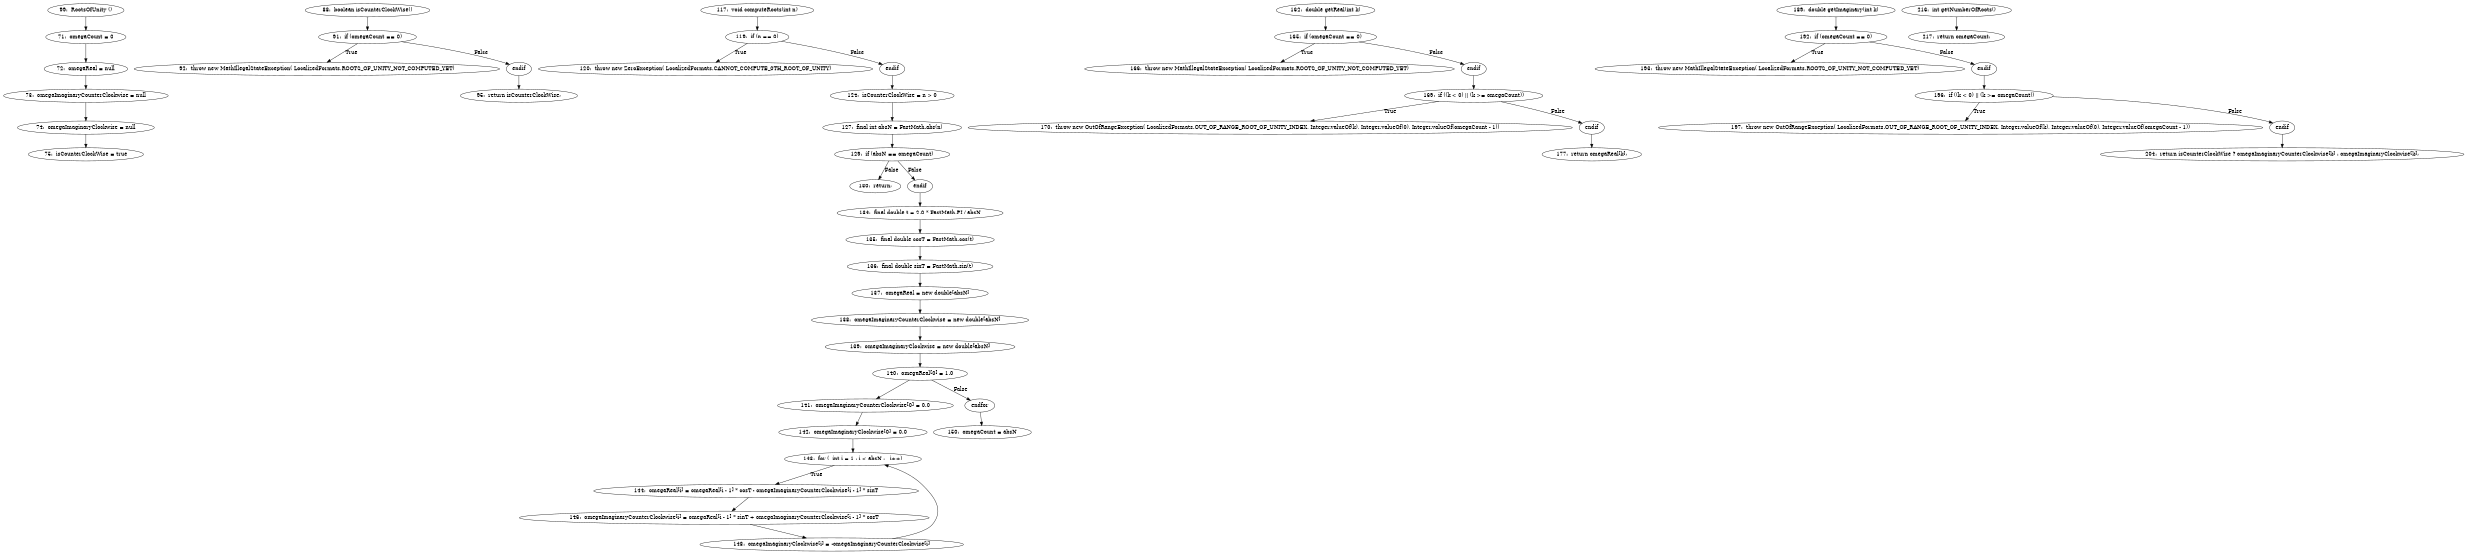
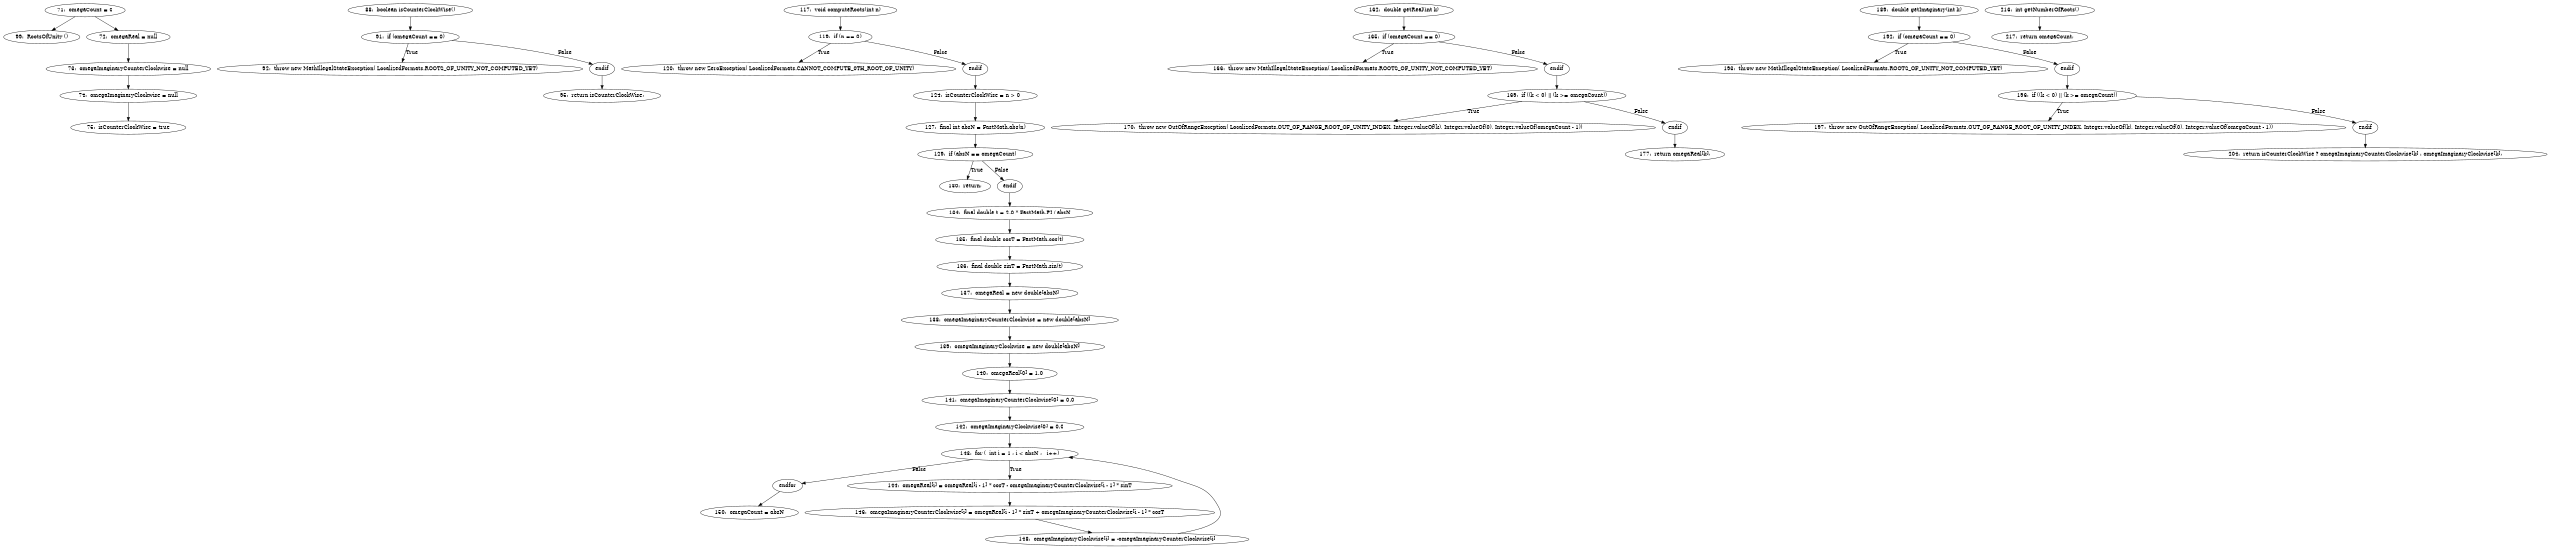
(86, 22) -> (65, 23)
(892, 170) -> (977, 170)
(949, 389) -> (889, 471)
